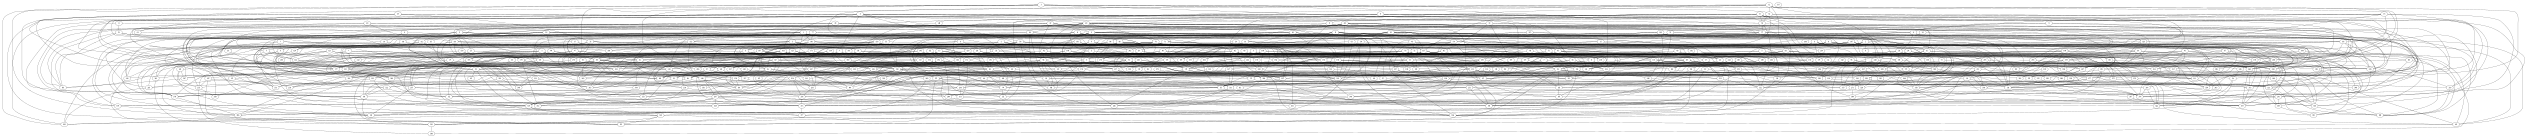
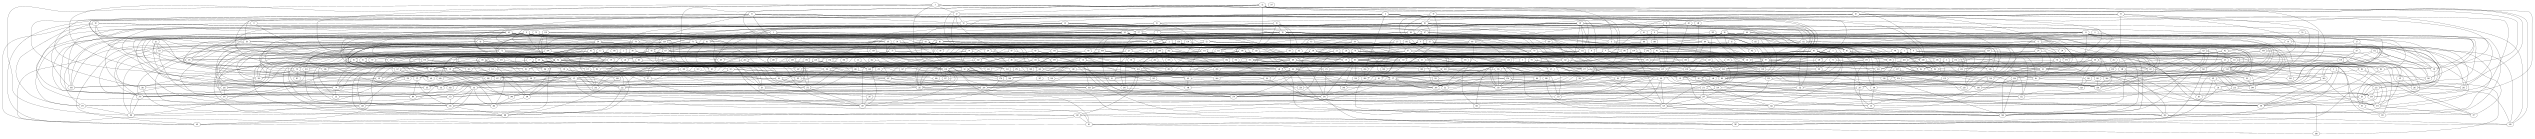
none -> (2113, 69)
